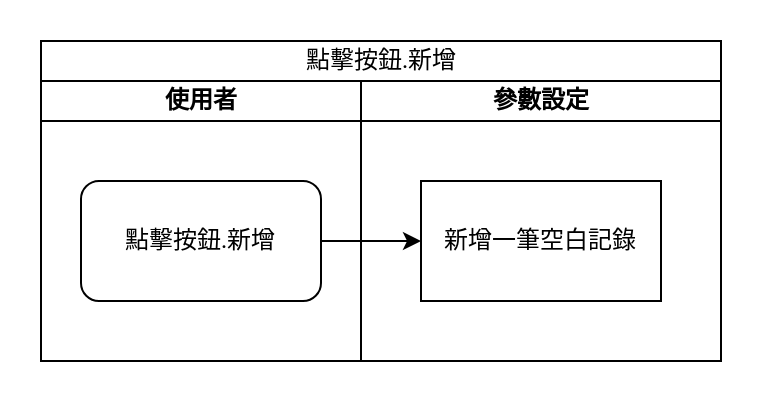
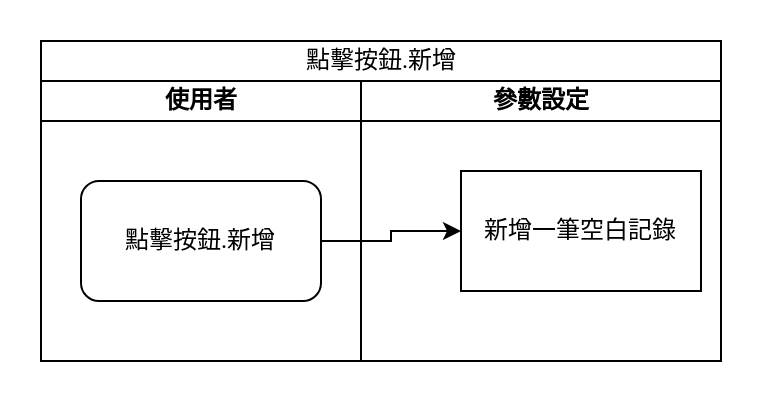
(541, 241) -> (581, 231)
